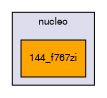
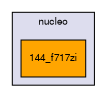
(53, 59) -> (53, 59)
